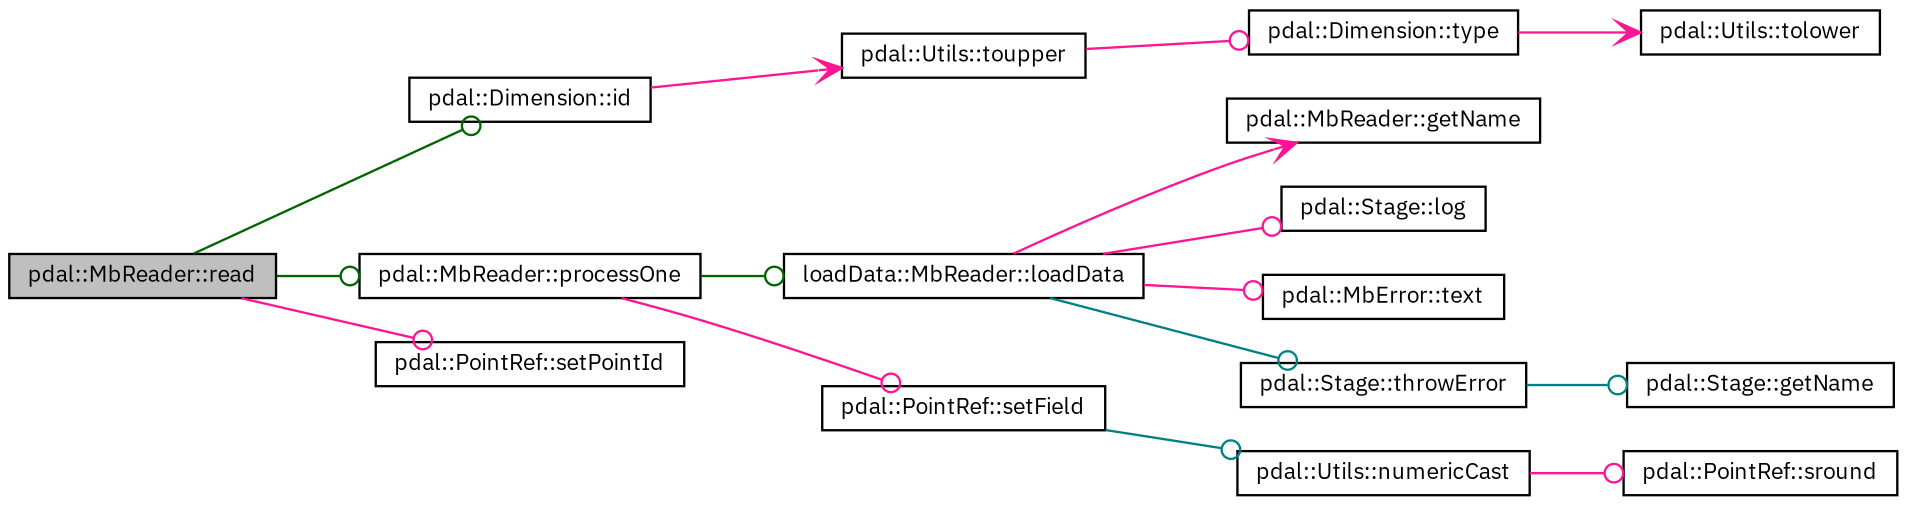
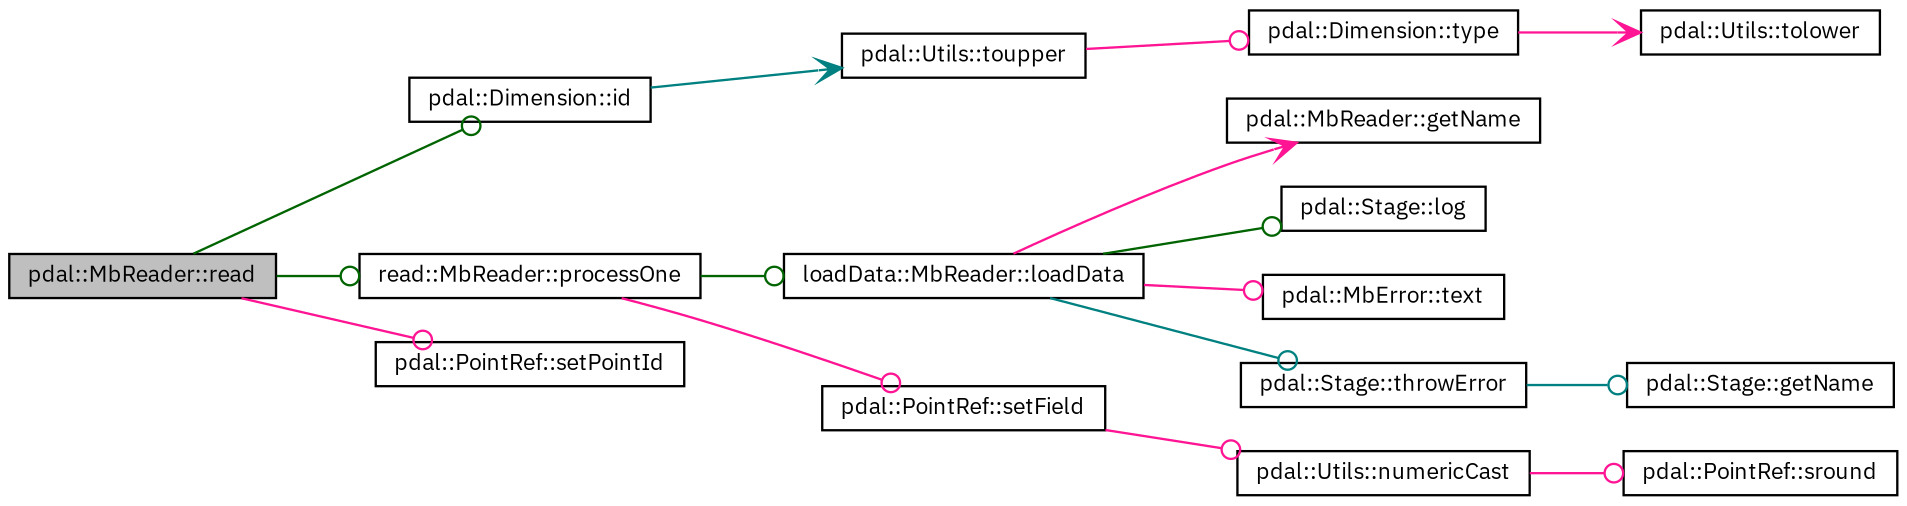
(734, 79) -> (734, 79)
(1183, 241) -> (1183, 241)
(530, 276) -> (530, 276)
(1163, 439) -> (1163, 439)
